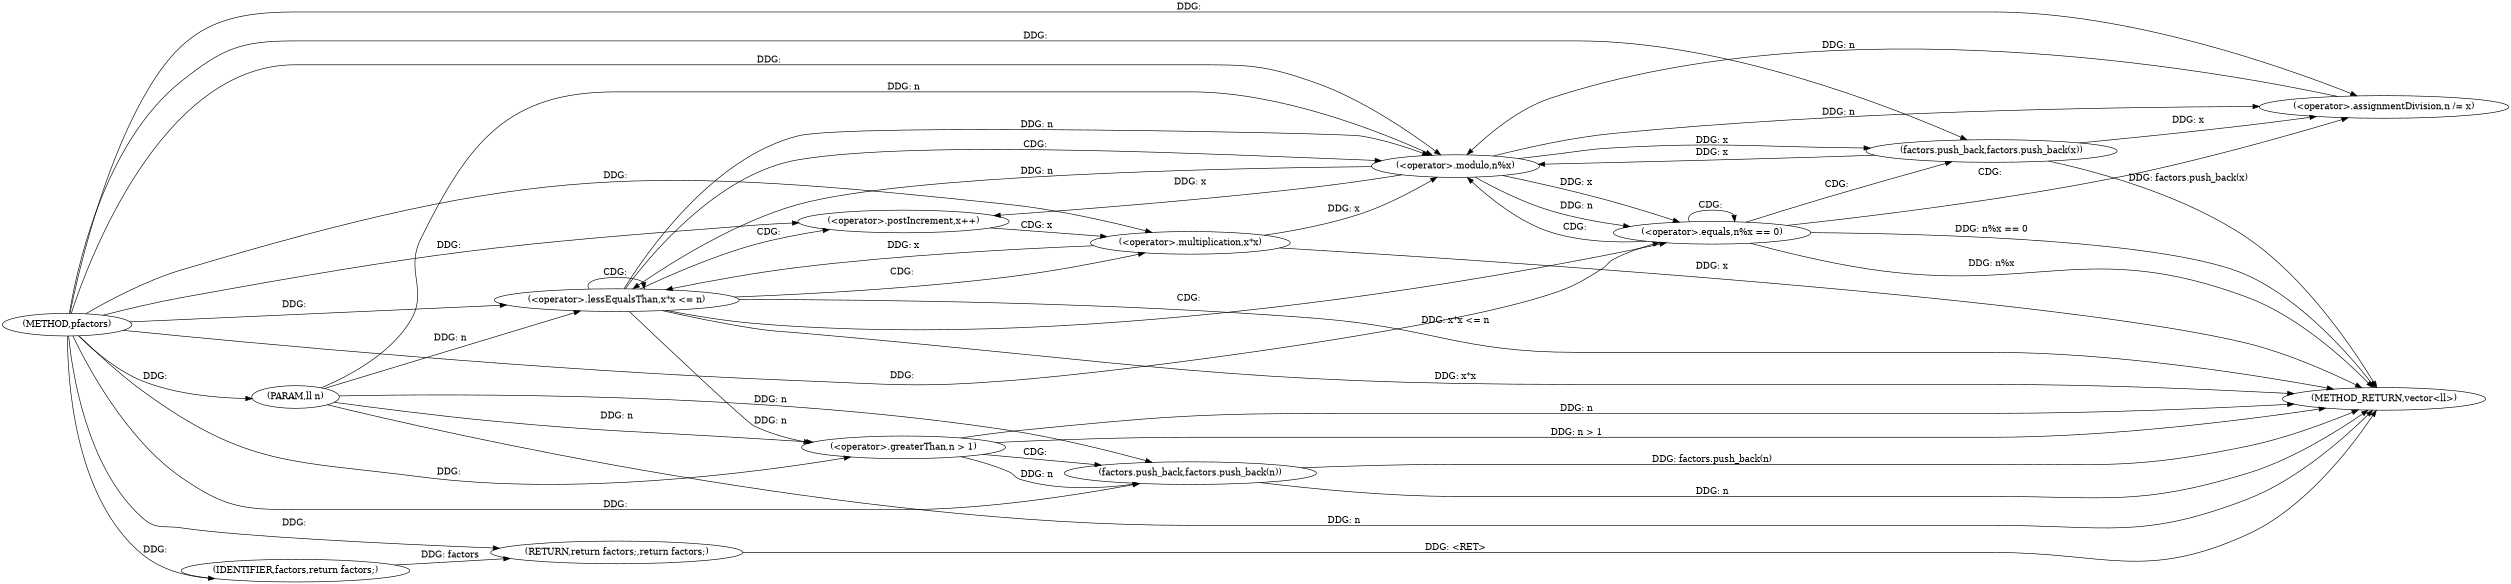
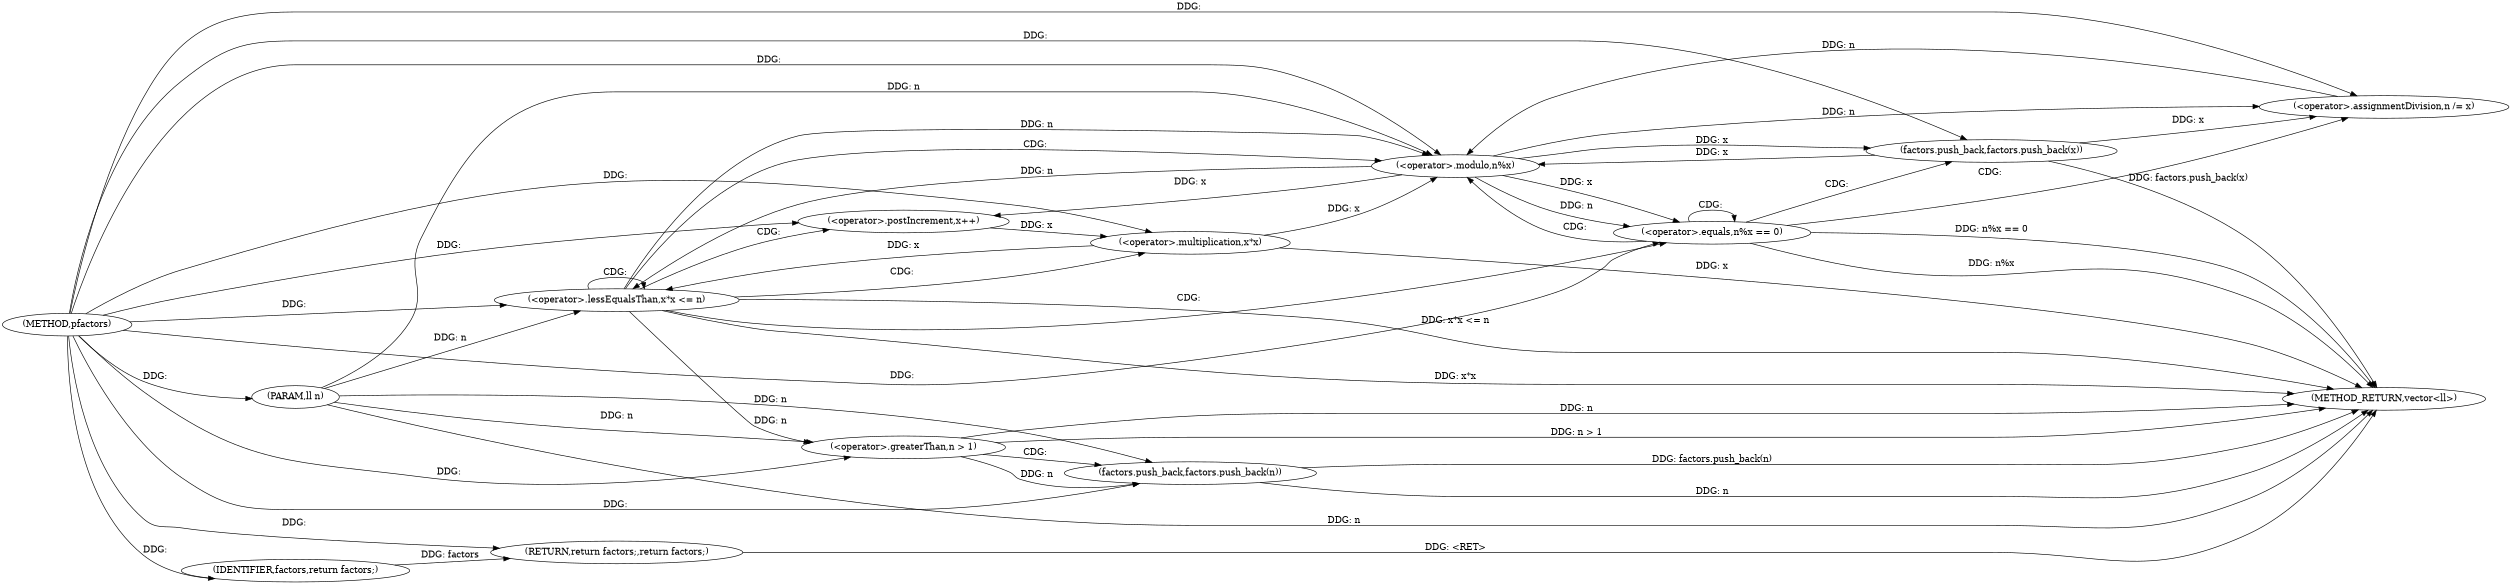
(1037, 226) -> (1037, 226)
